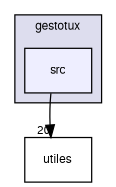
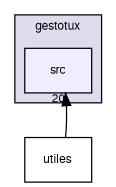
(50, 111) -> (67, 122)
